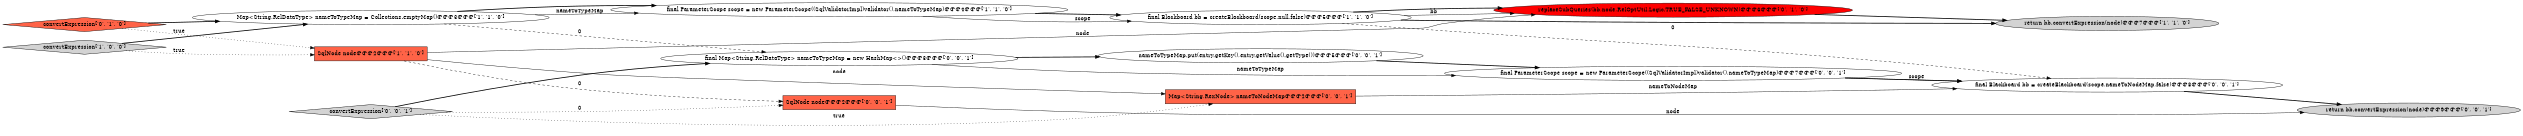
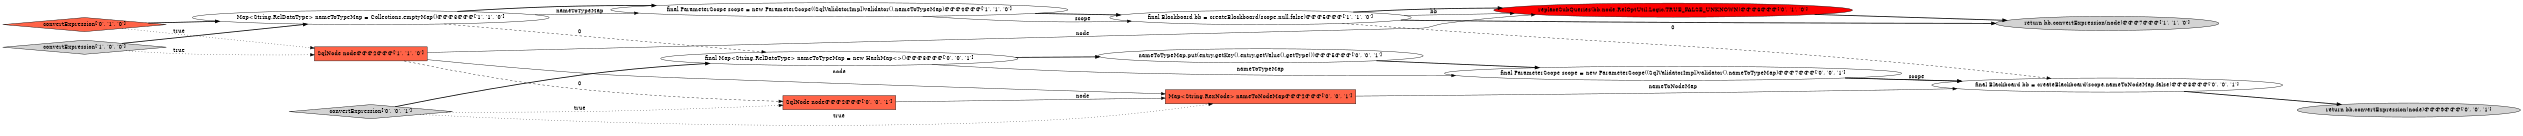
(580, 108) -> (580, 108)
(1598, 115) -> (1029, 100)
